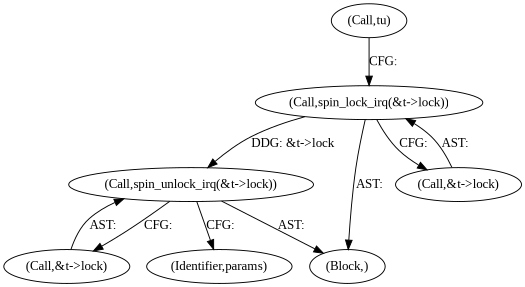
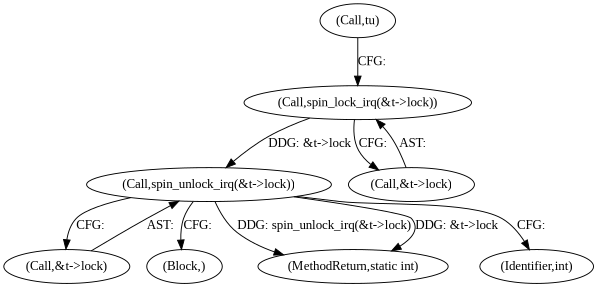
(354, 180) -> none
(293, 226) -> (200, 226)
(219, 266) -> (537, 266)
none -> (353, 266)
